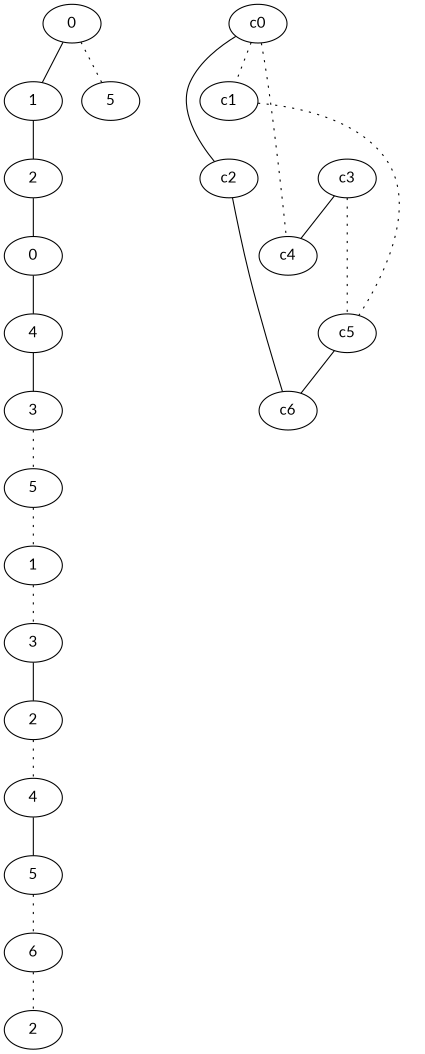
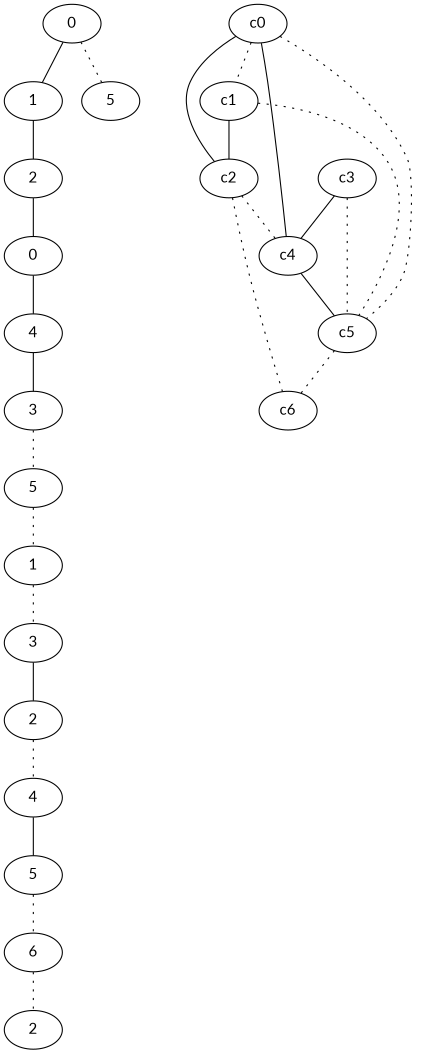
(275, 139) -> (275, 139)
none -> (229, 140)
none -> (406, 157)
none -> (259, 217)
(255, 295) -> (255, 295)
none -> (318, 295)
(318, 372) -> (318, 372)
